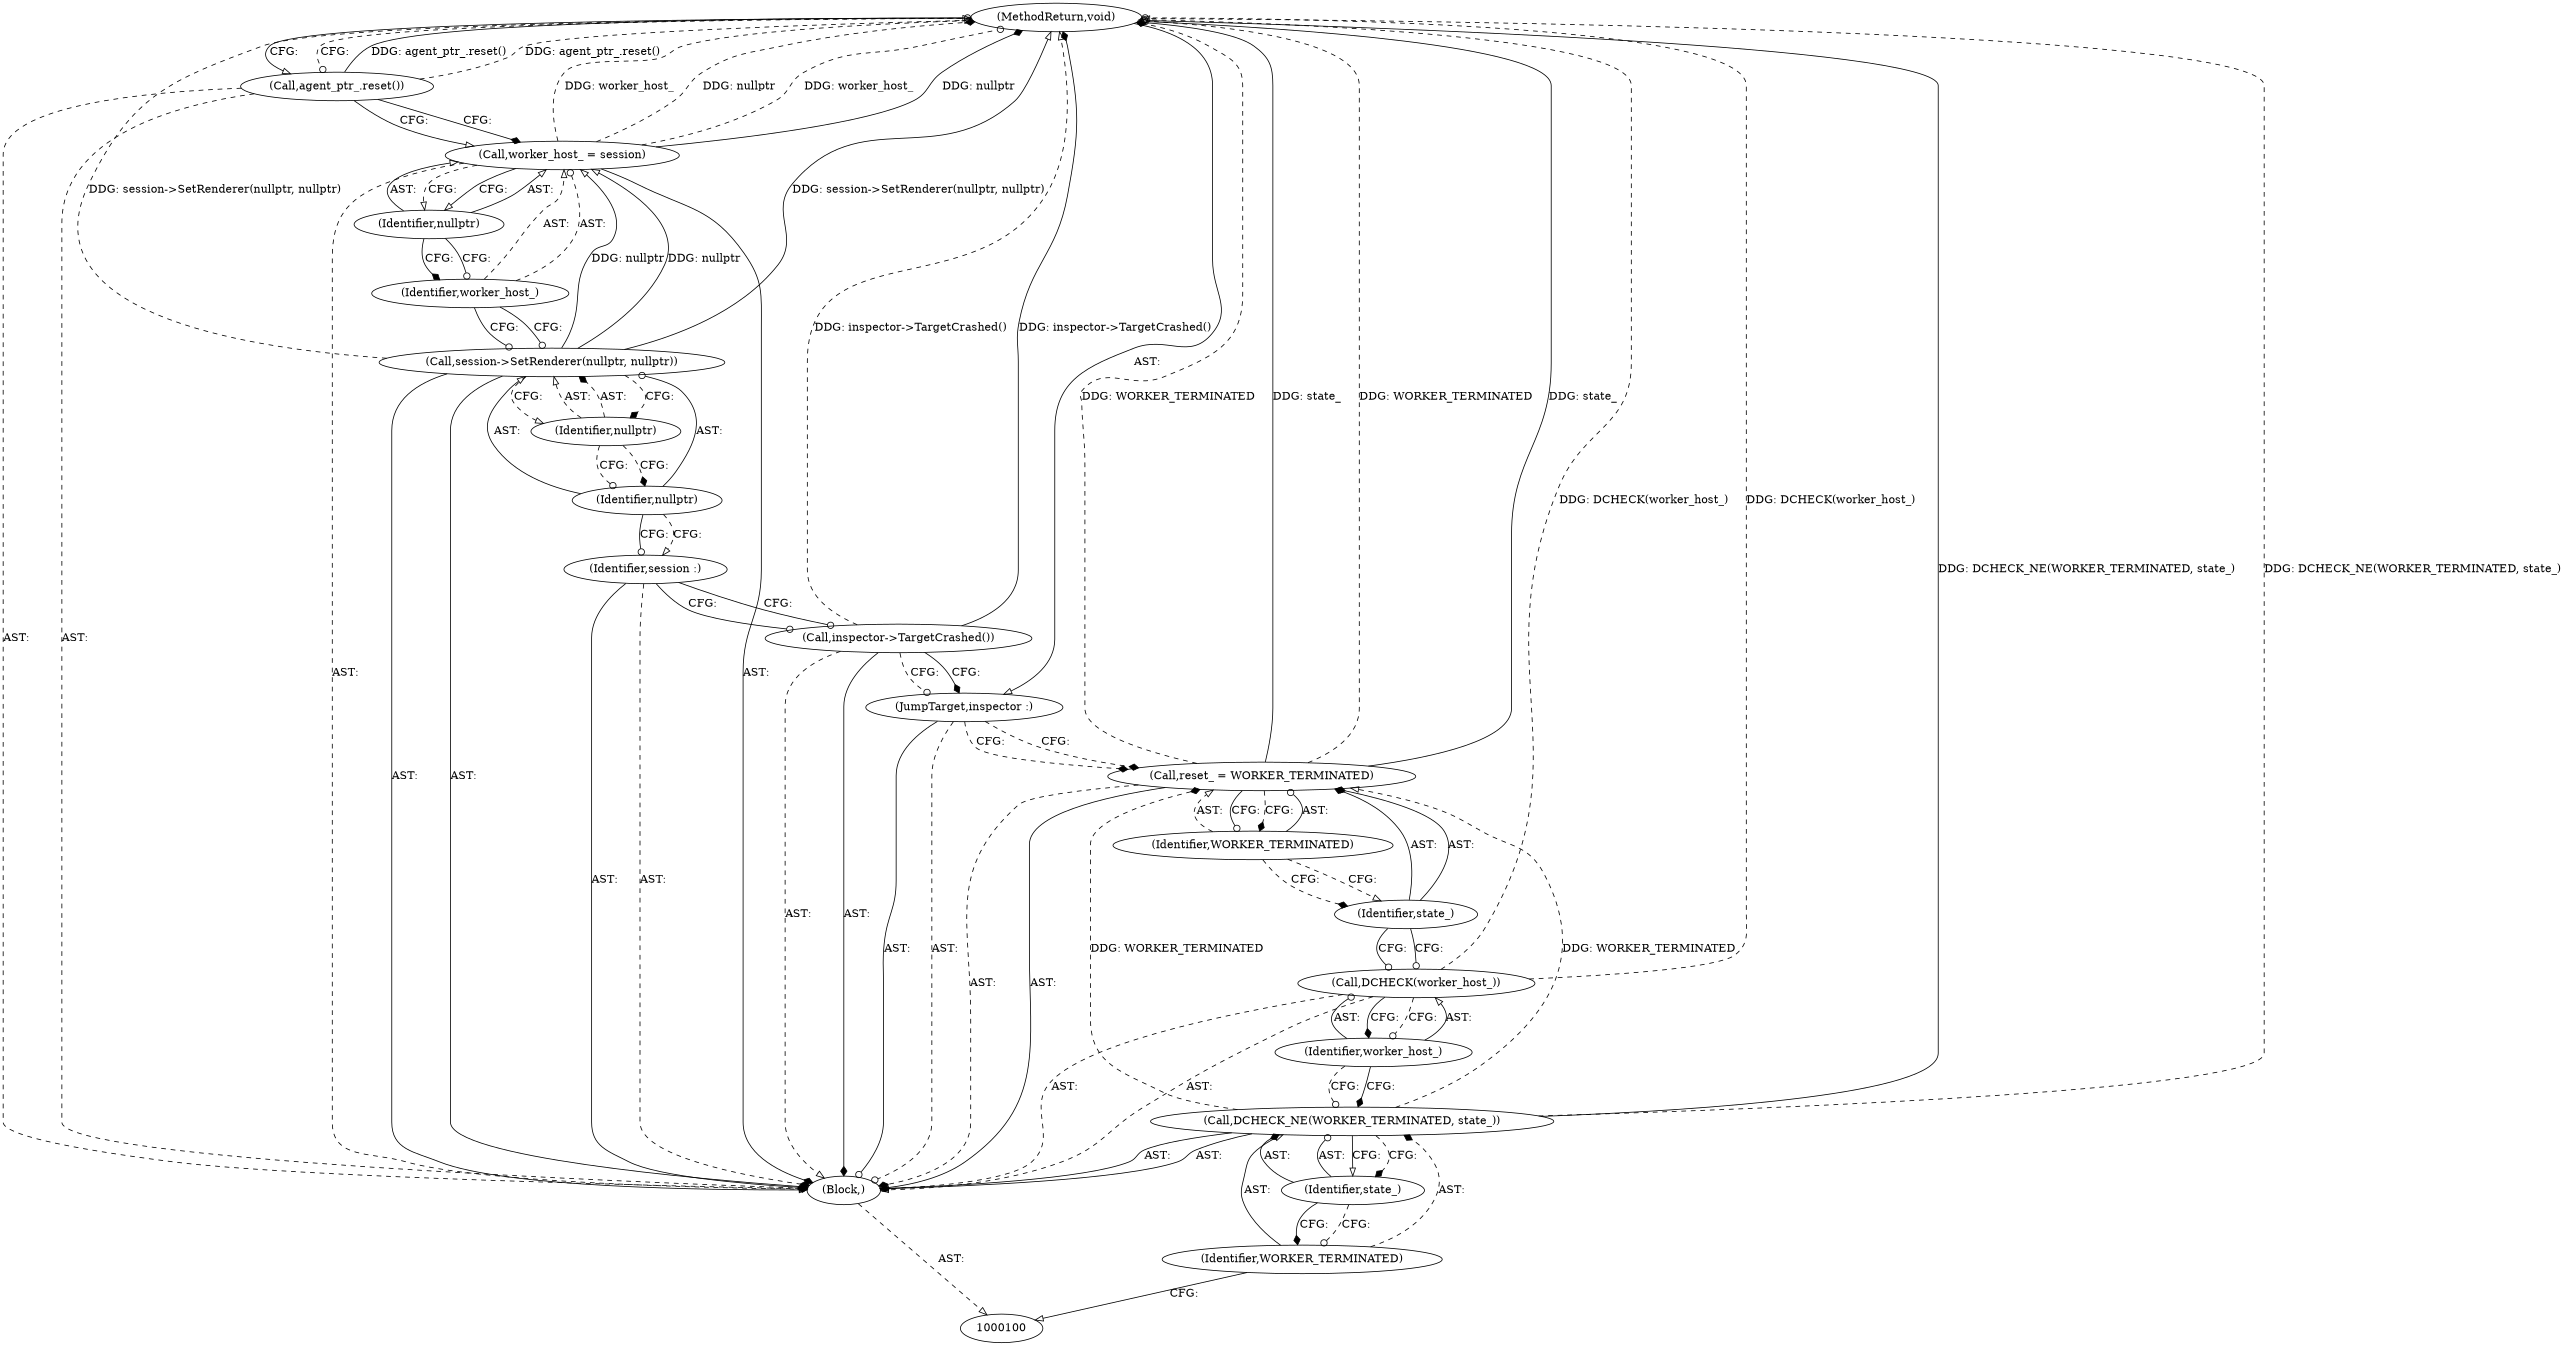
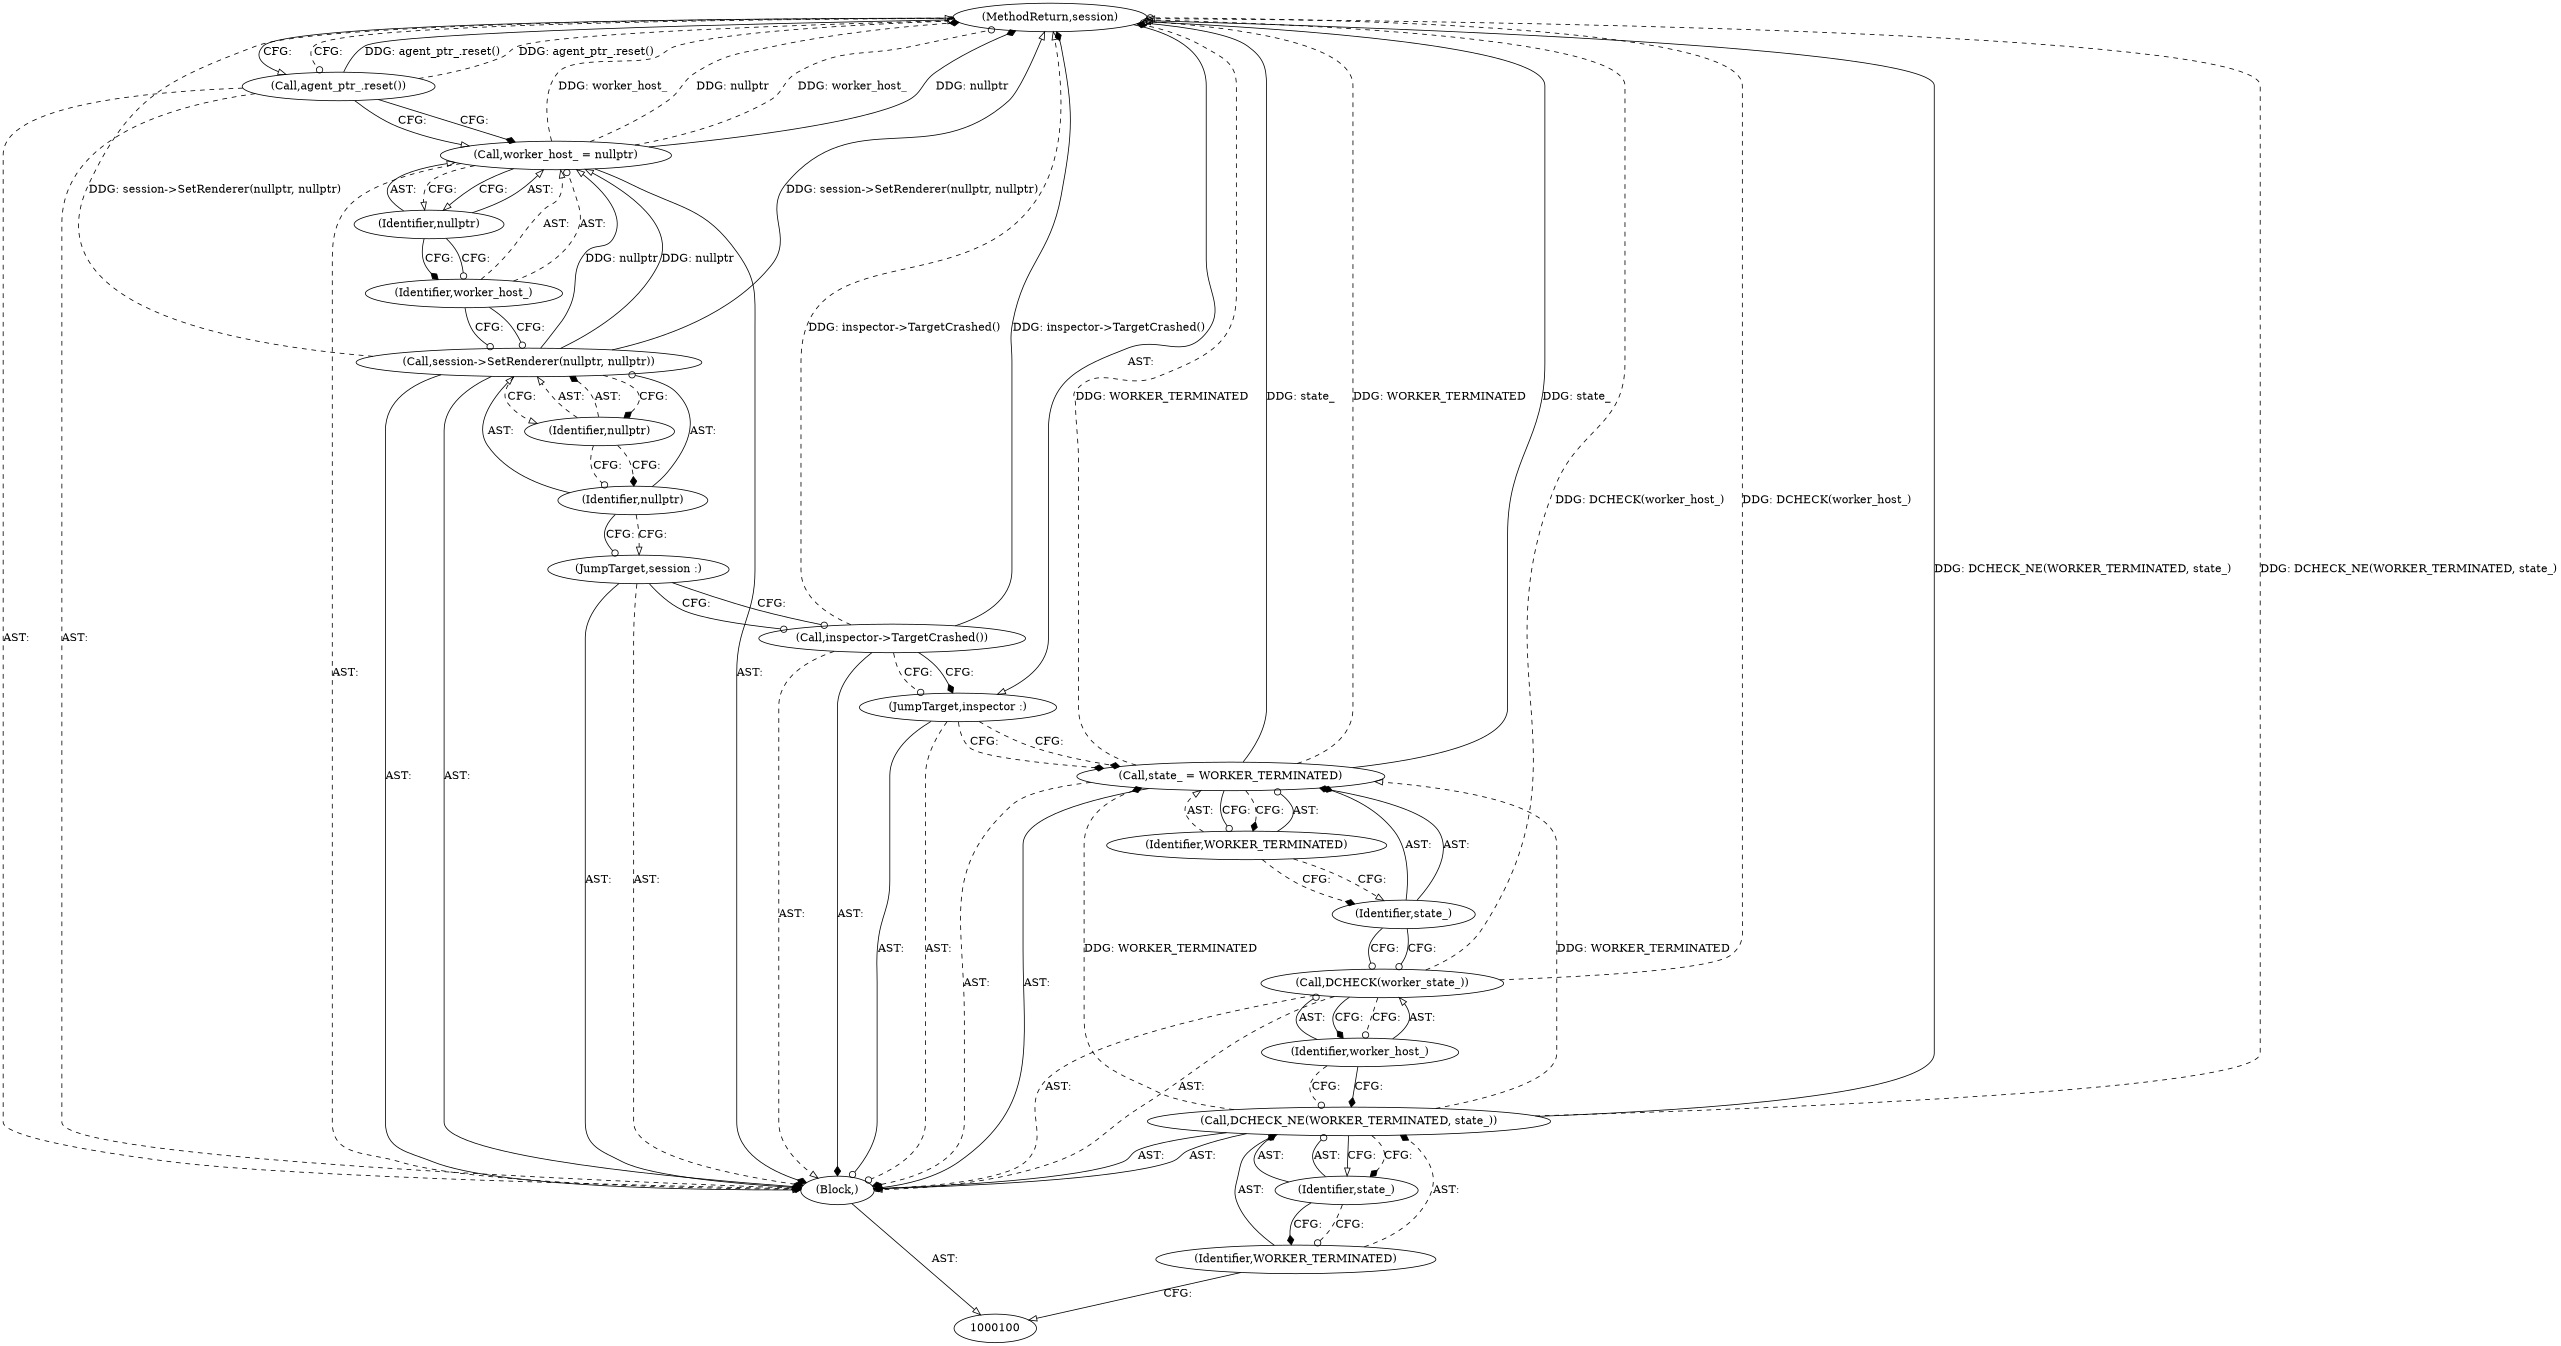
(1056, 17) -> (1050, 17)
(562, 155) -> (556, 155)
(646, 569) -> (638, 569)
(1262, 776) -> (1231, 776)
(1416, 983) -> (1382, 983)
(920, 1257) -> (913, 1257)
